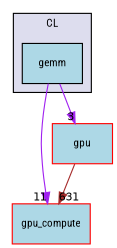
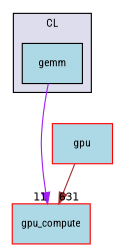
(66, 99) -> none
